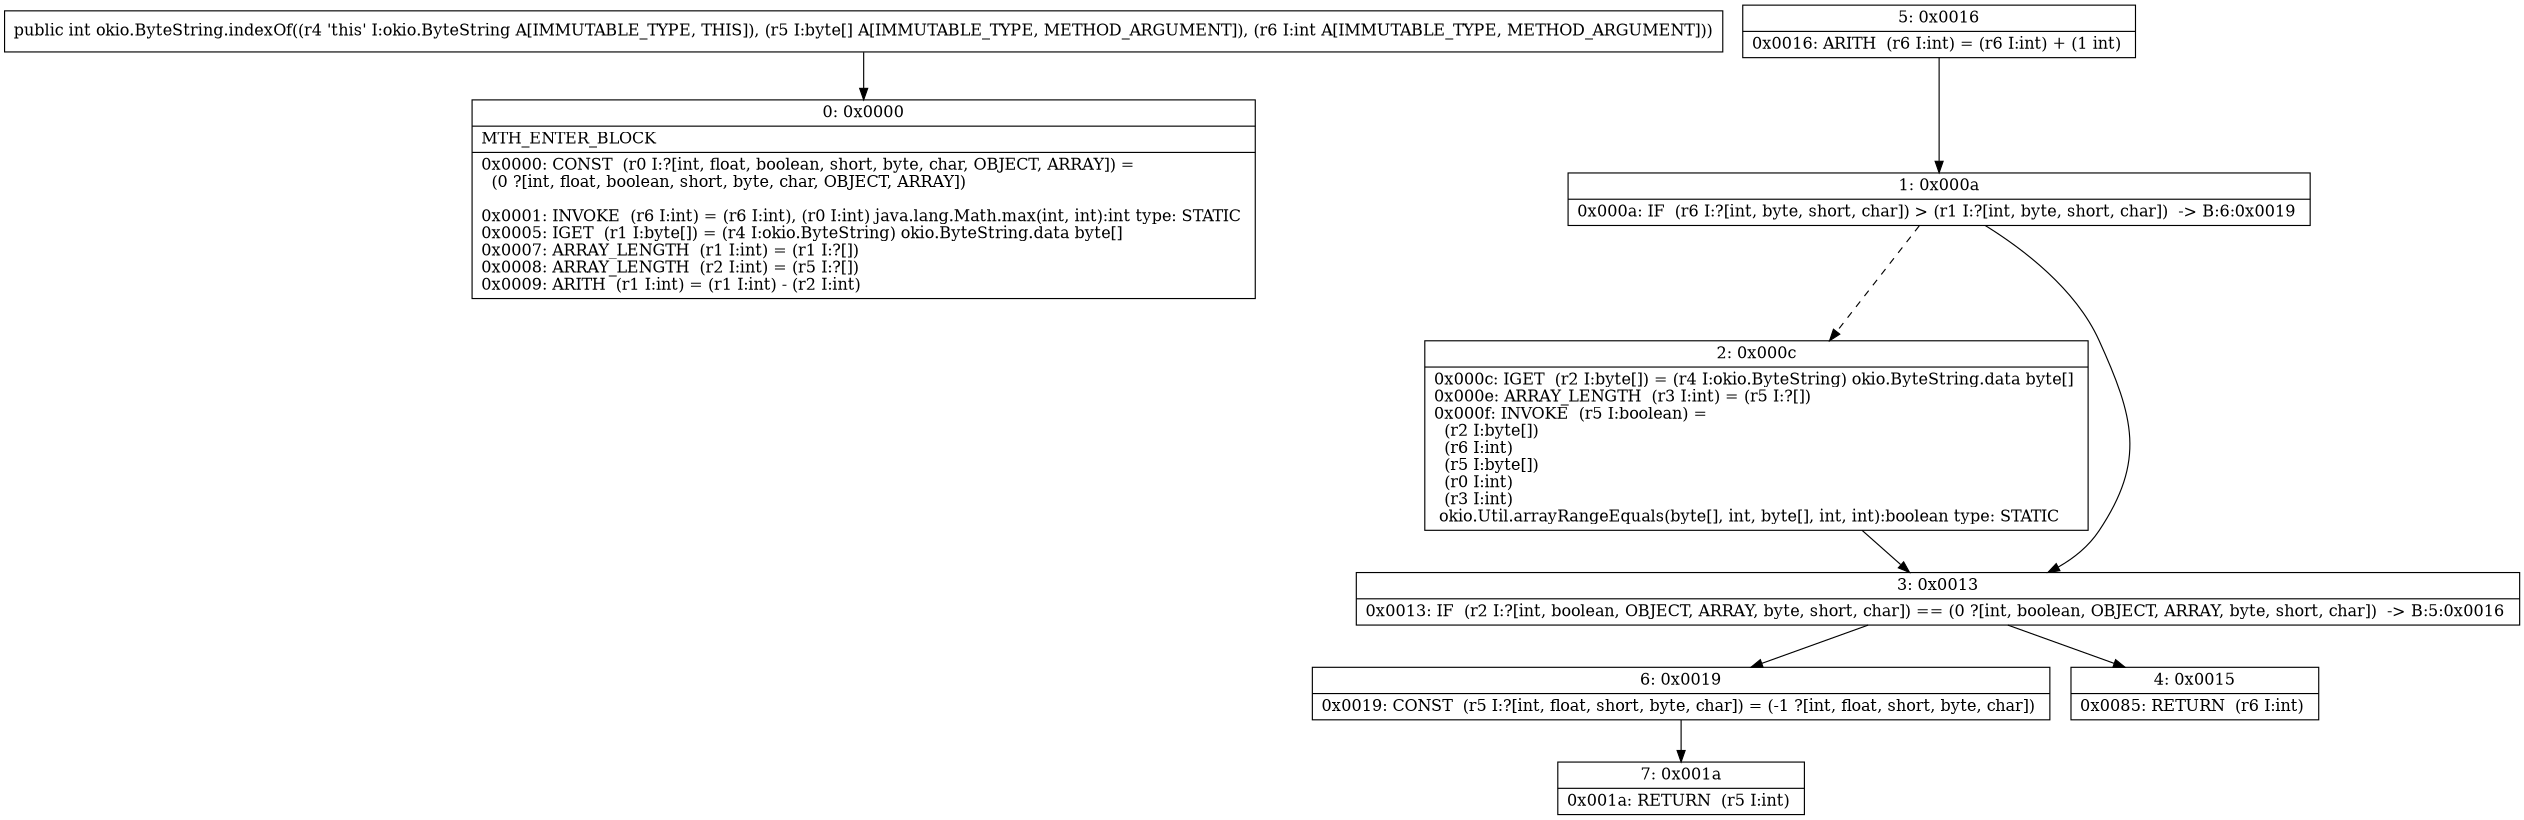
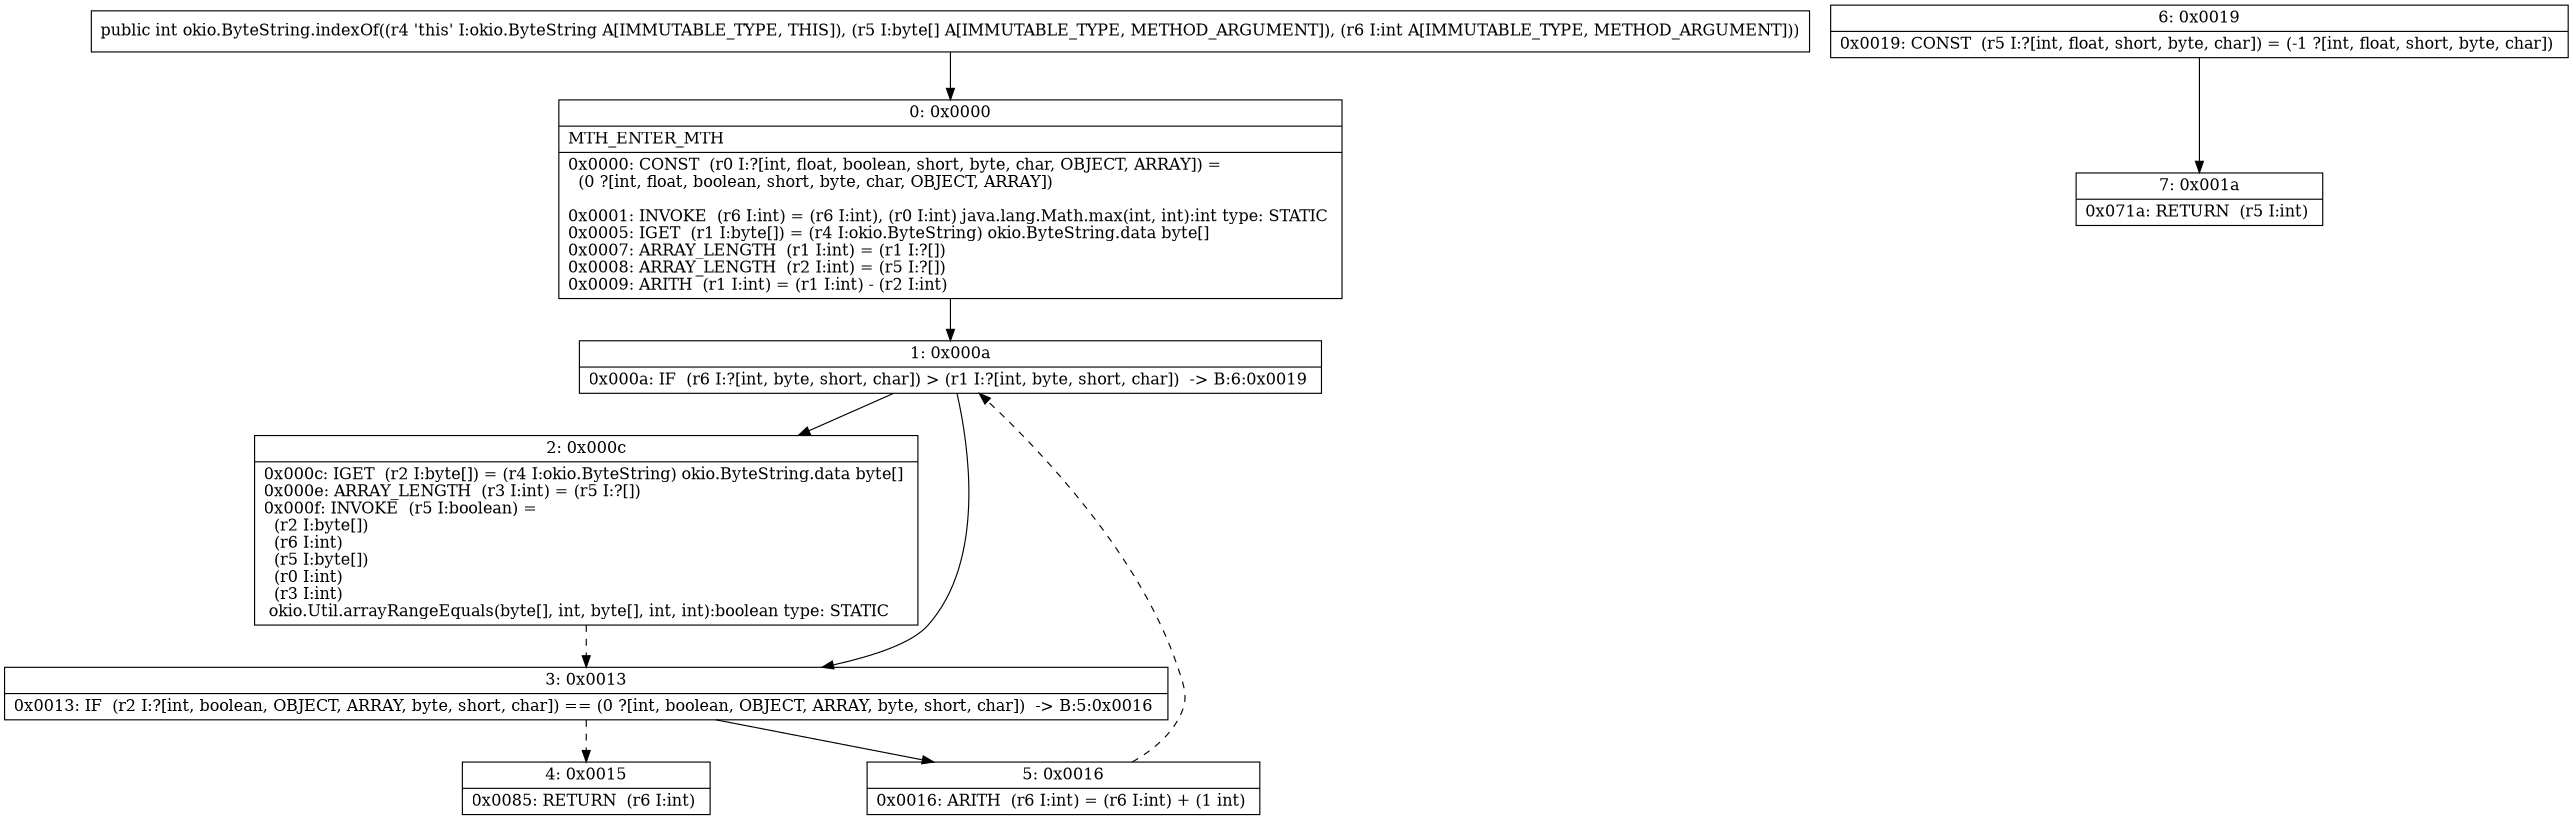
(1939, 109) -> (1131, 572)
(569, 139) -> (646, 139)
(1878, 279) -> (851, 412)
none -> (950, 314)
(1881, 547) -> (586, 640)
(1815, 644) -> (819, 740)
(2061, 644) -> (586, 735)
(1681, 801) -> (2199, 212)
